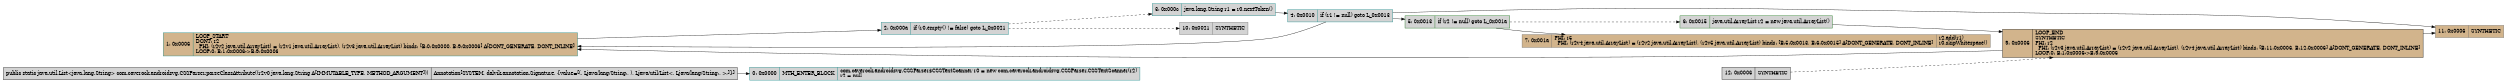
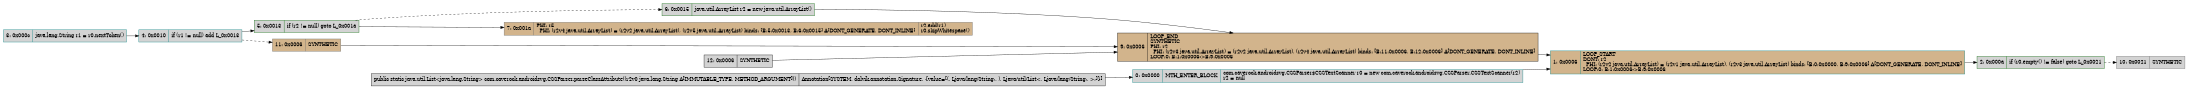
(1912, 11) -> (255, 41)
(1355, 16) -> (205, 36)
(1079, 19) -> none
(945, 28) -> (2041, 62)
(2427, 33) -> (727, 46)
(955, 47) -> (1535, 69)
(1920, 66) -> (943, 56)
